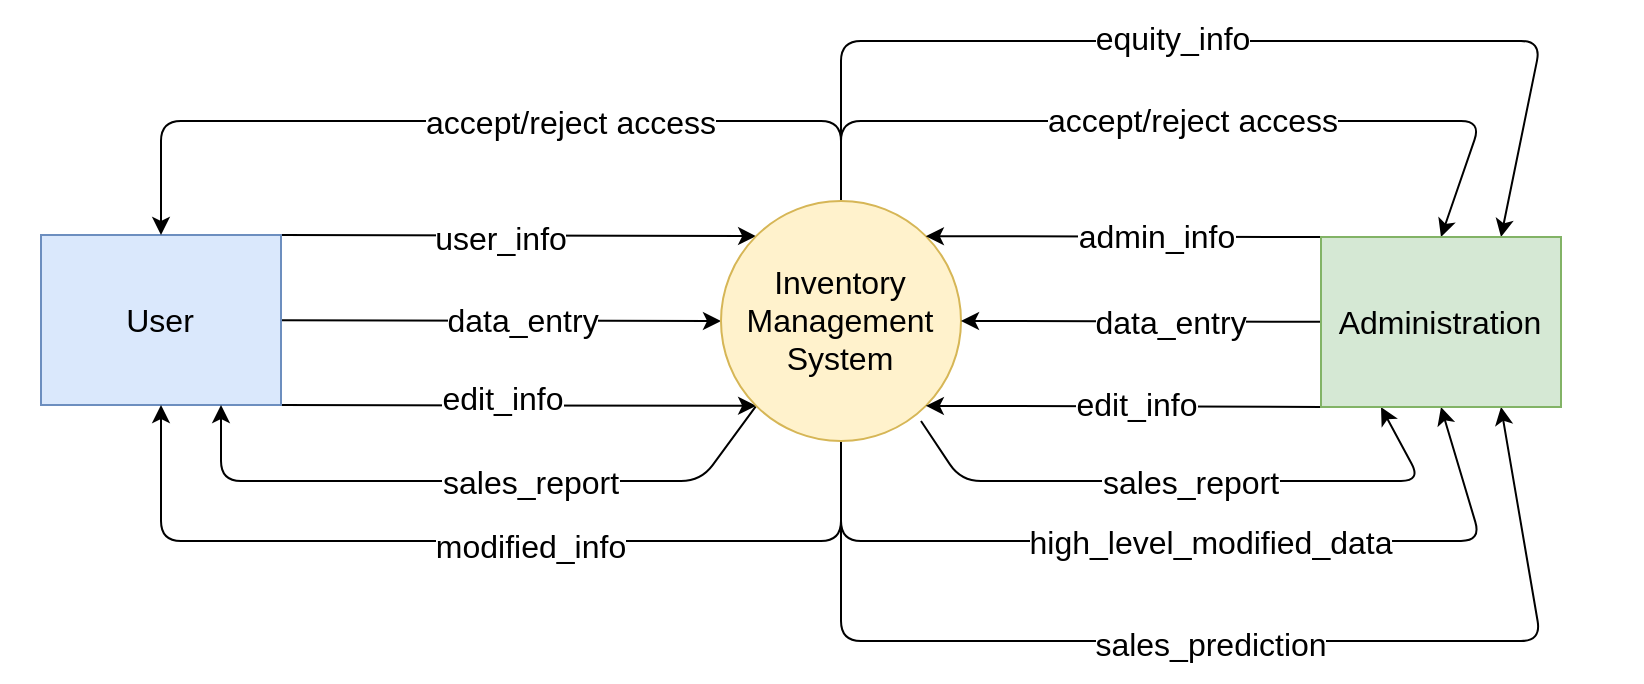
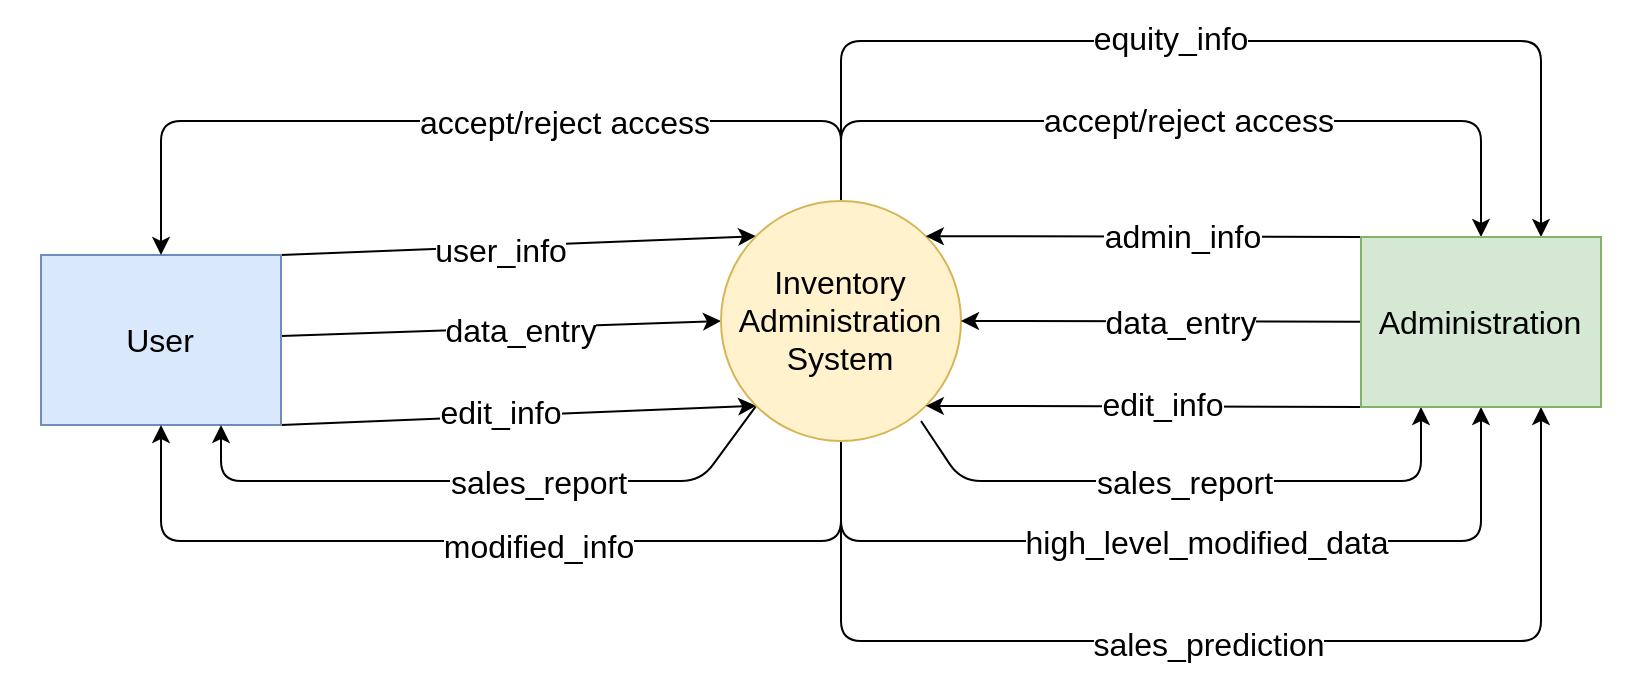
(161, 320) -> (161, 340)
(841, 321) -> (841, 321)
(1441, 322) -> (1481, 322)
